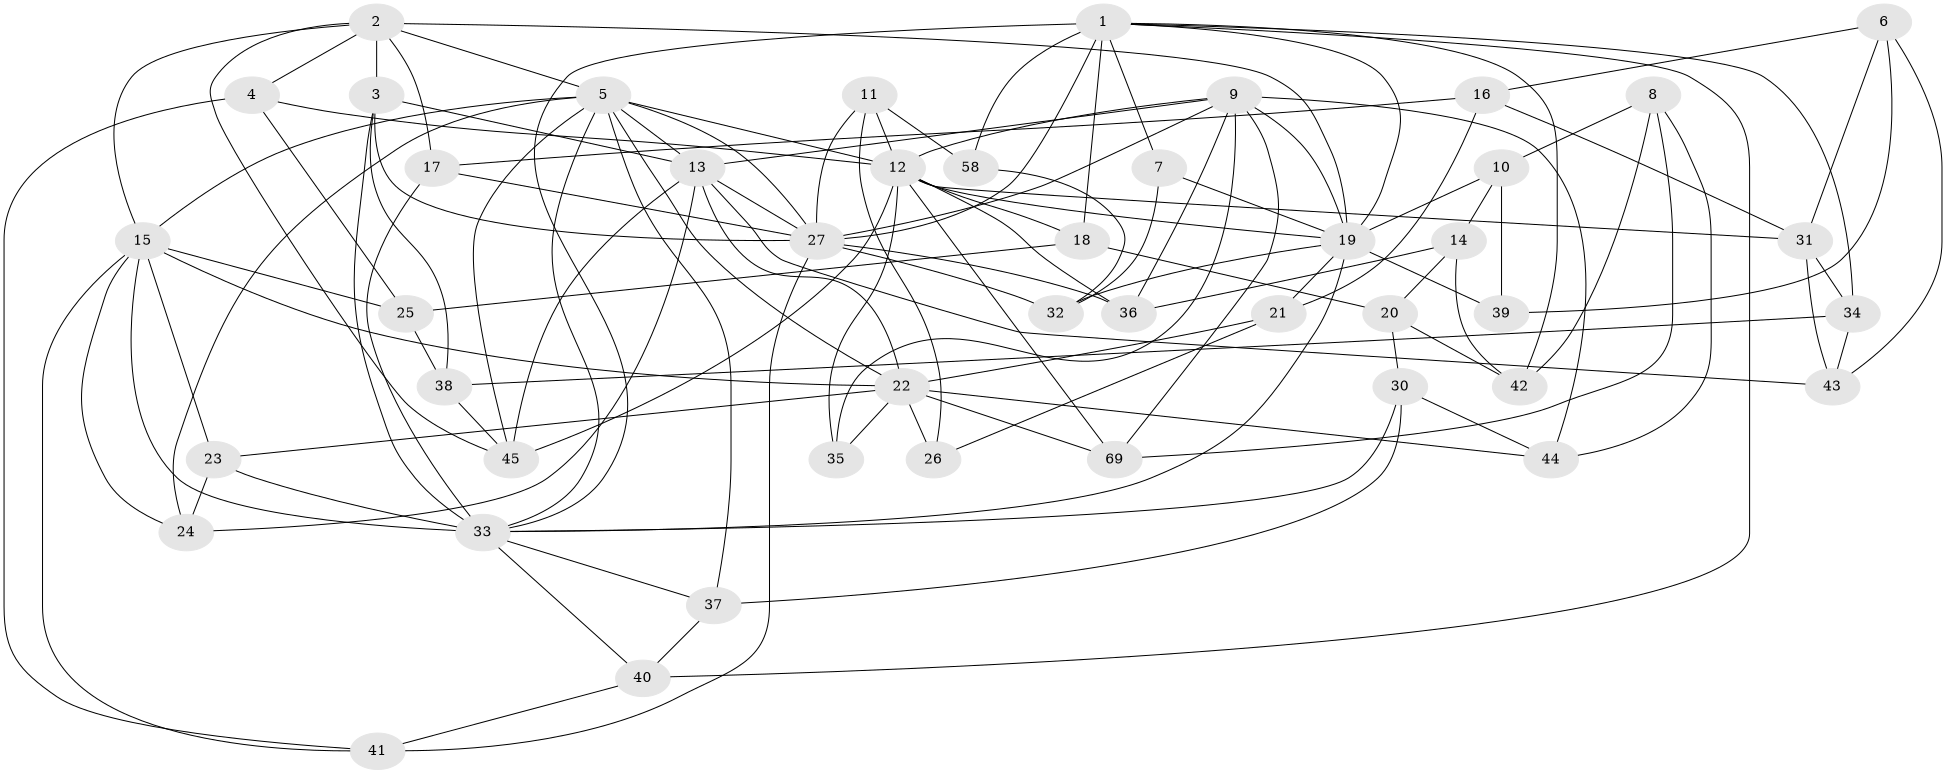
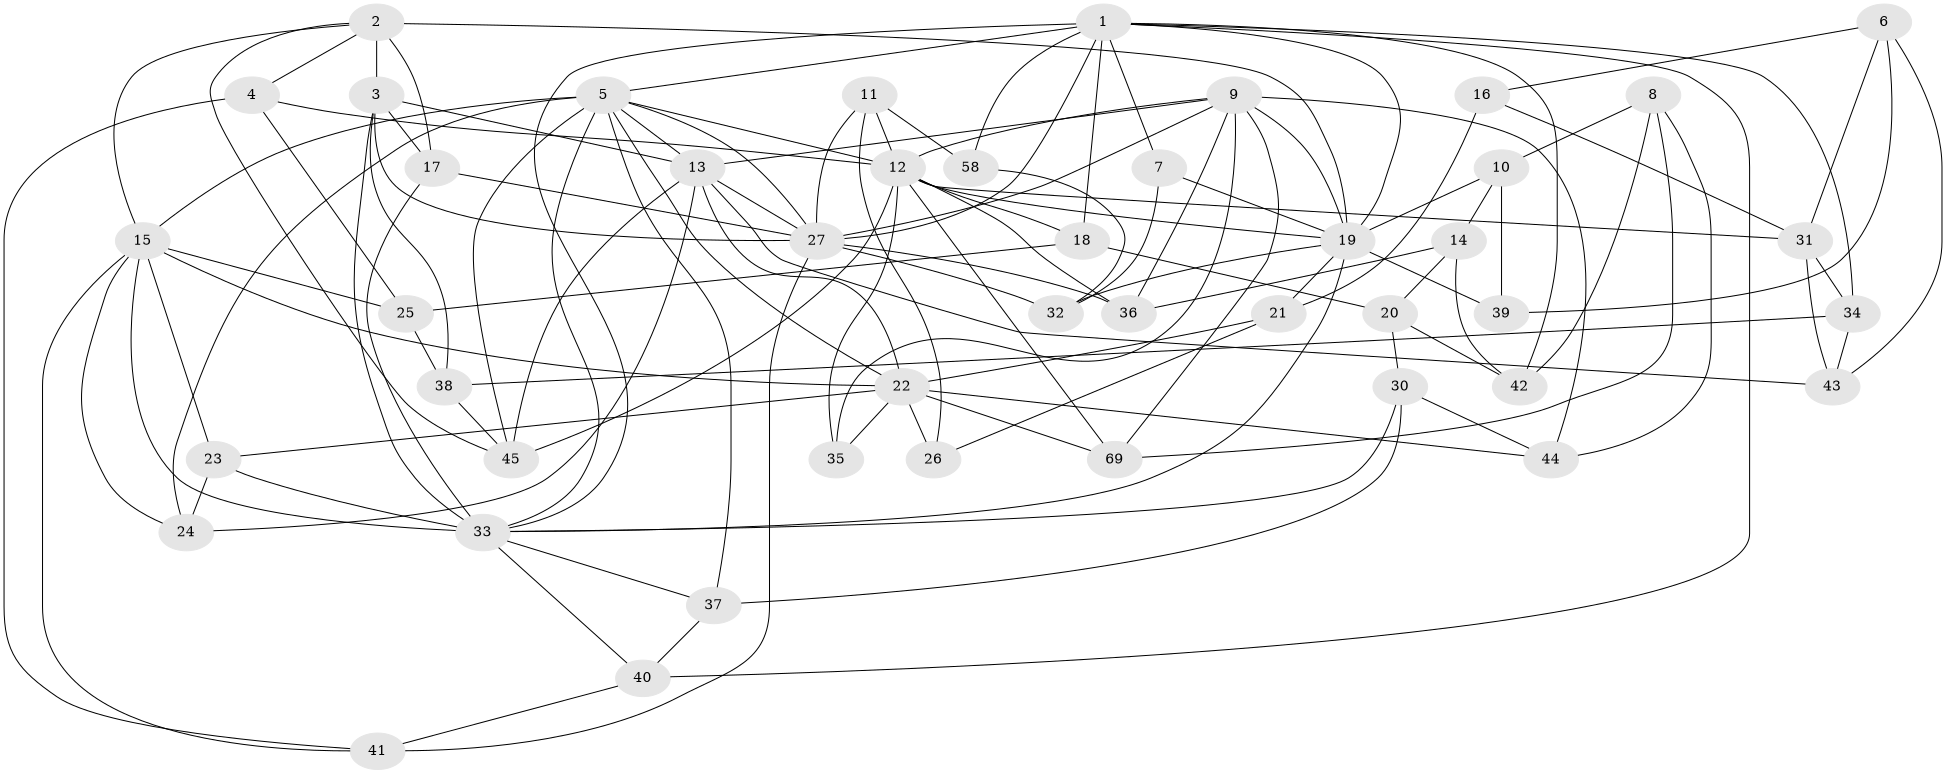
(490, 59) -> (854, 59)
(1082, 126) -> (405, 132)
